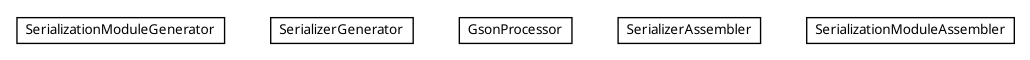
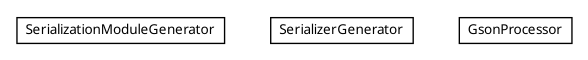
(689, 30) -> none
(910, 30) -> none
